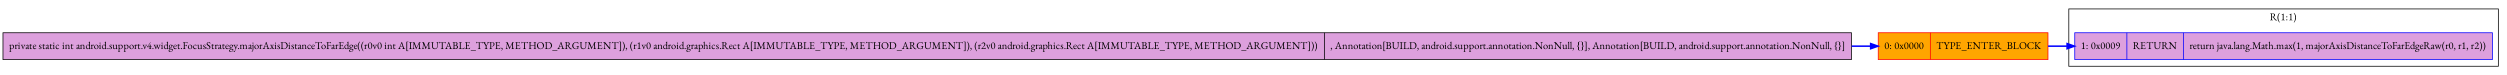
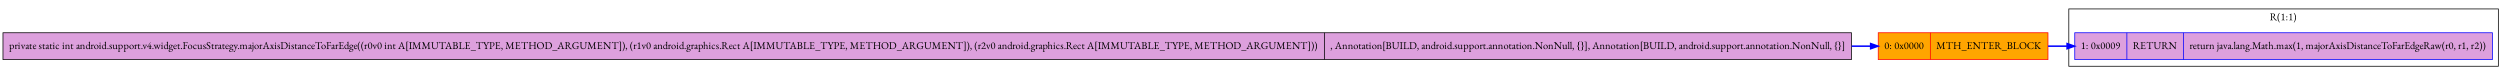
(1989, 46) -> (1989, 46)
